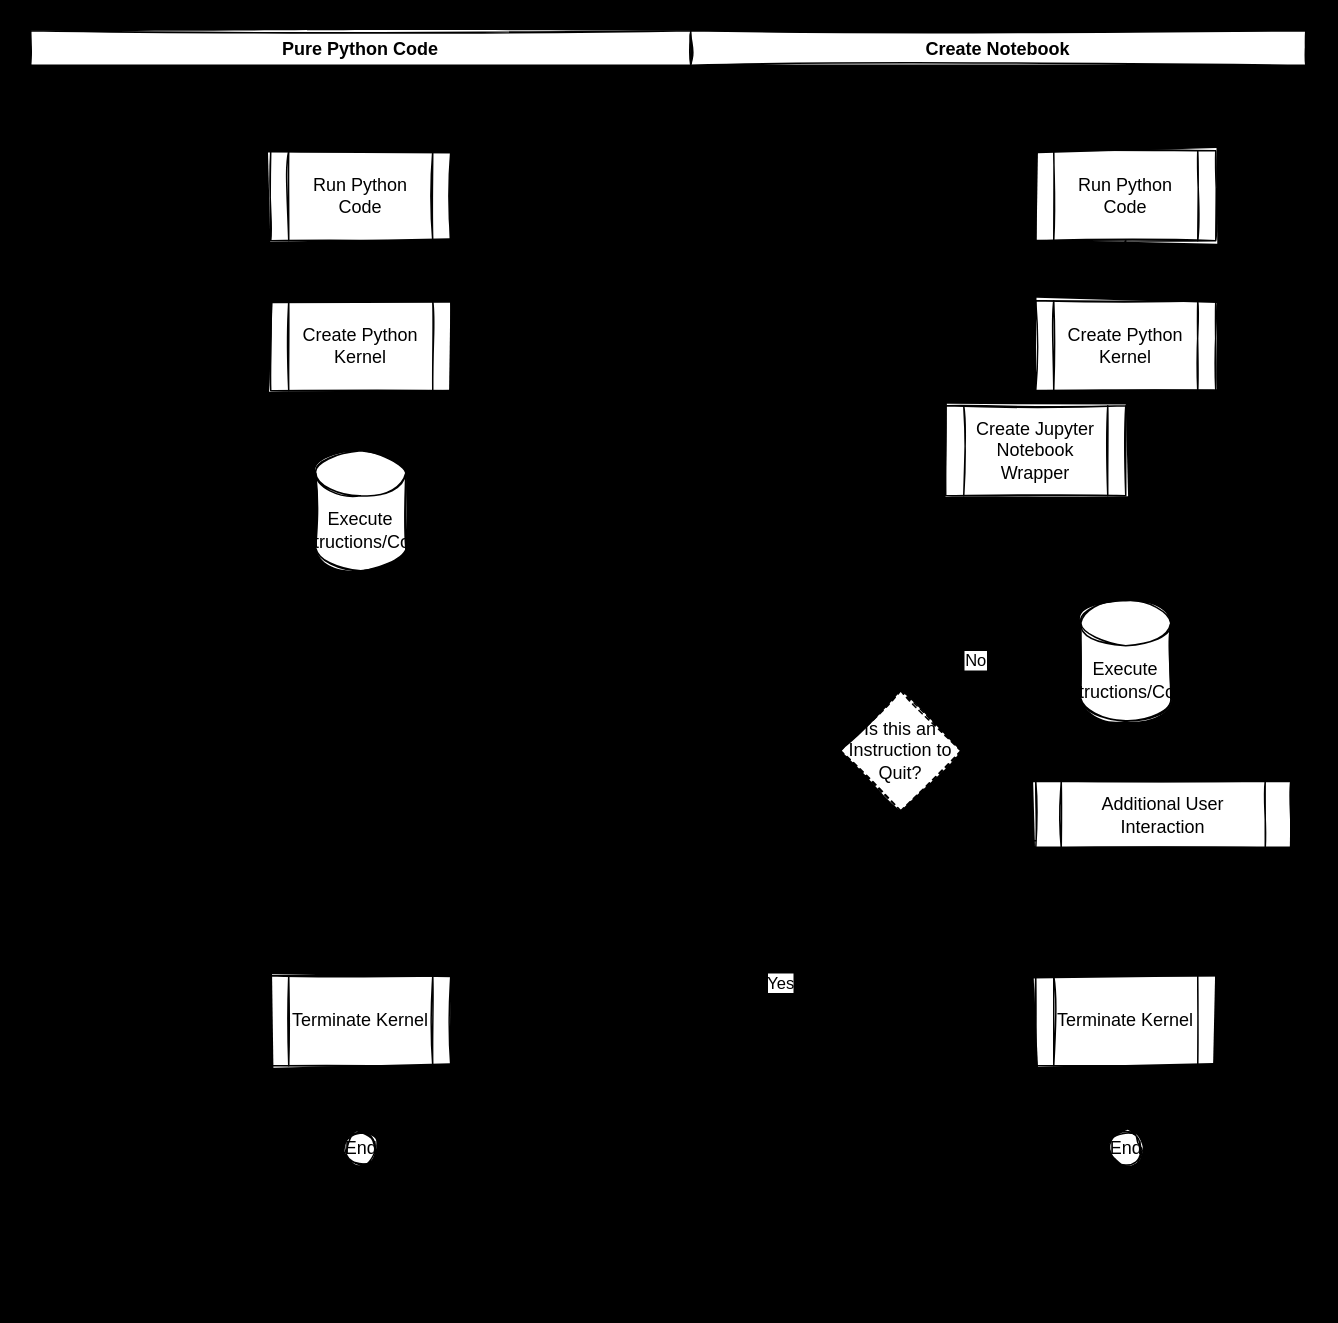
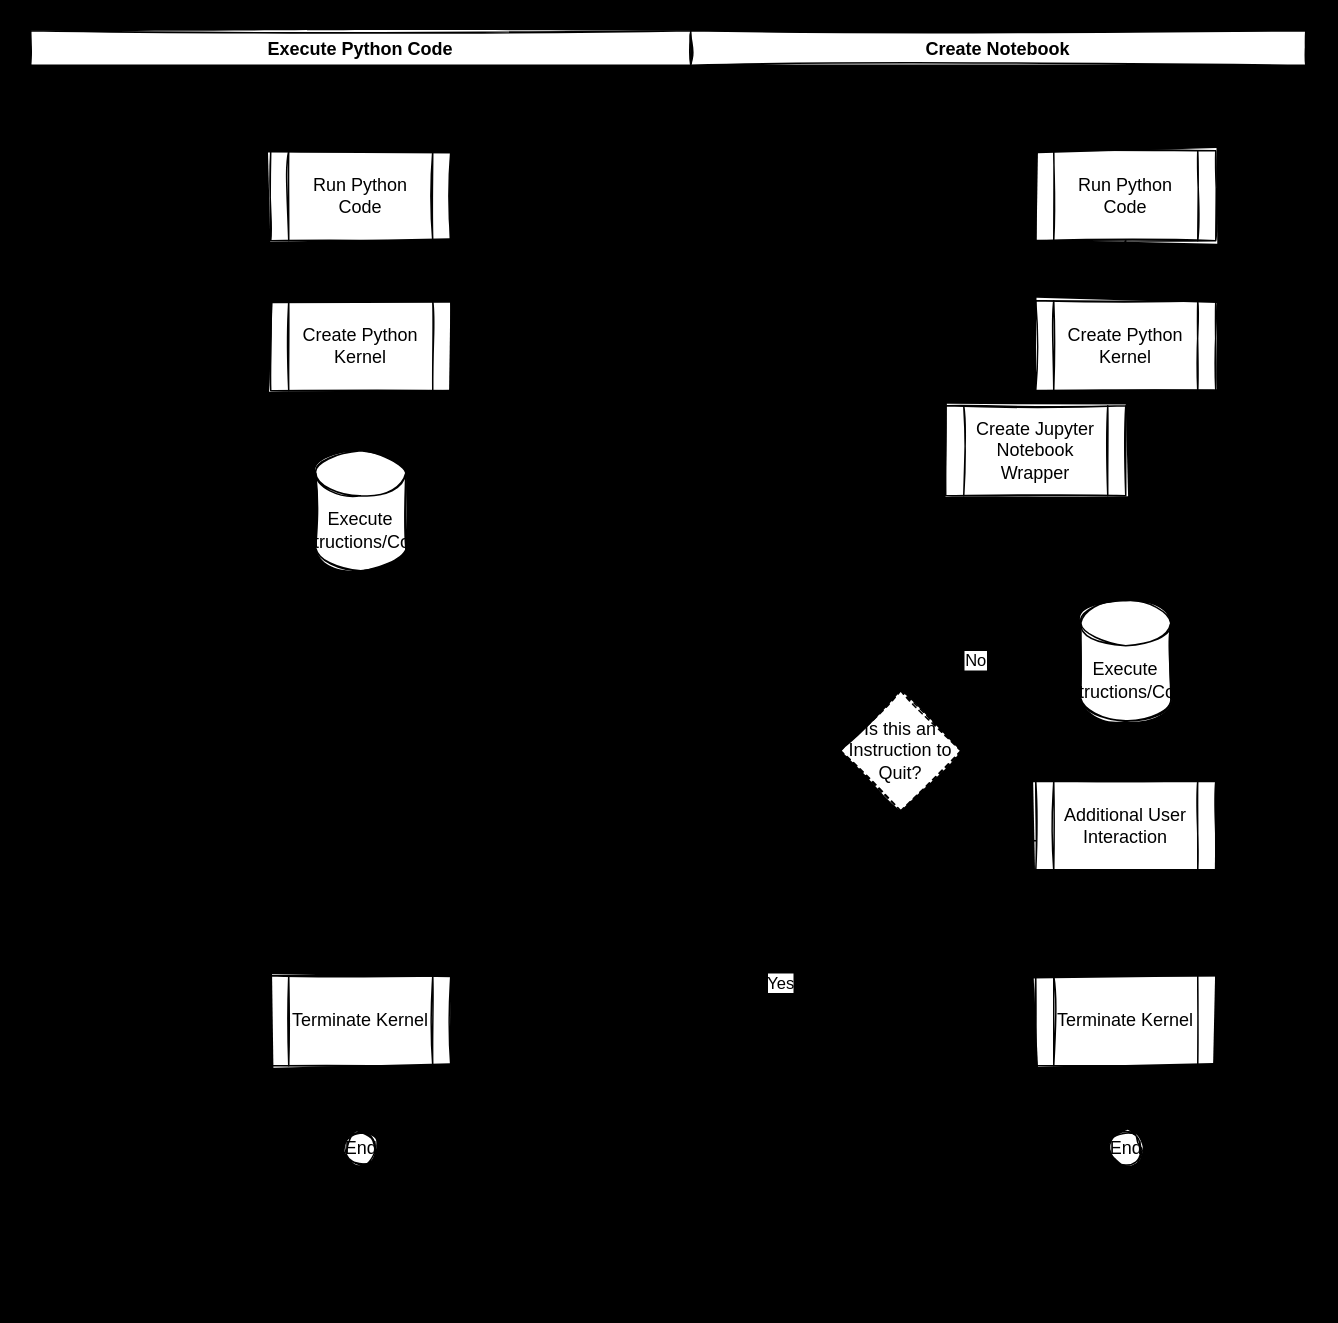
(360, 49) -> (360, 49)
(1163, 815) -> (1126, 826)
